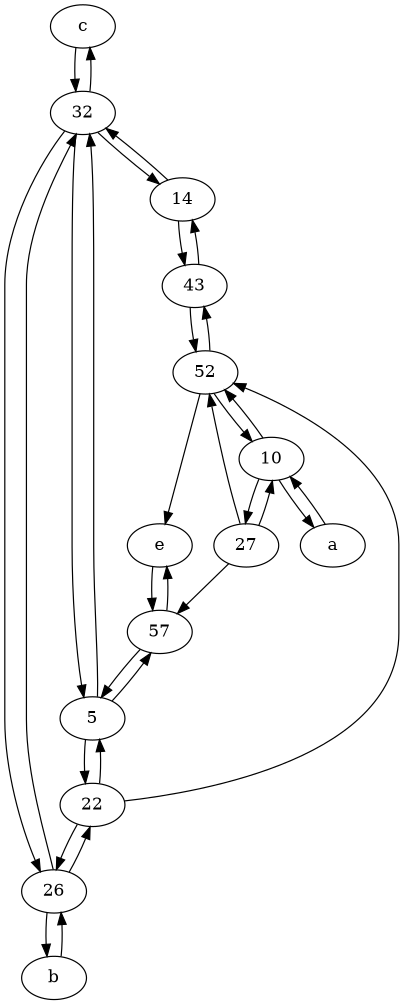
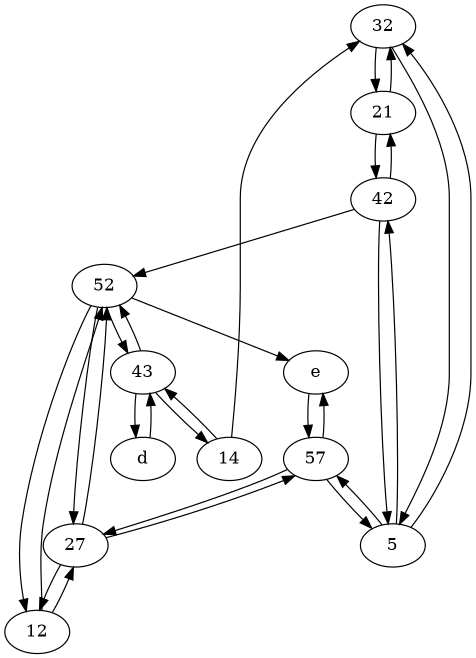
(83, 26) -> none
(123, 155) -> none
none -> (83, 409)
none -> (143, 459)
(272, 459) -> (37, 632)
none -> (232, 492)
(333, 545) -> none
(93, 805) -> (383, 199)
(54, 891) -> (383, 113)
(54, 978) -> none
